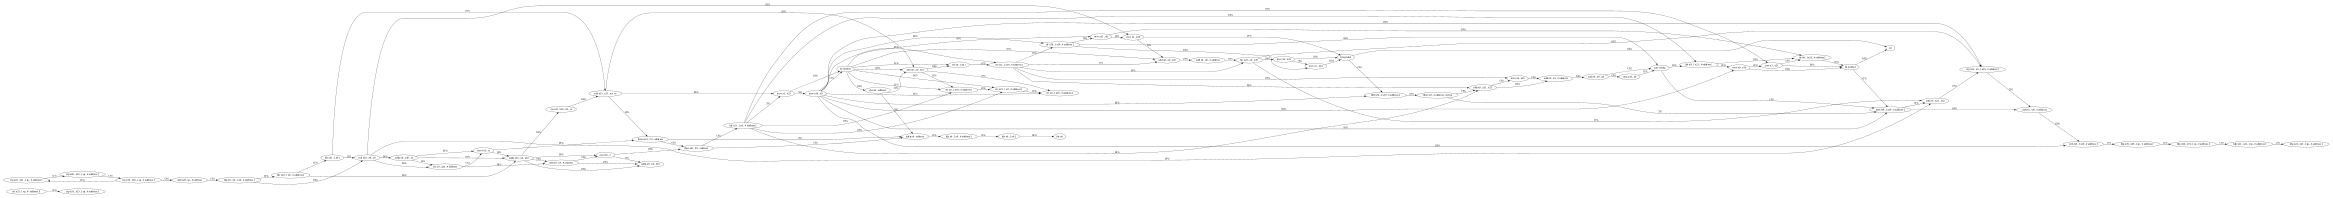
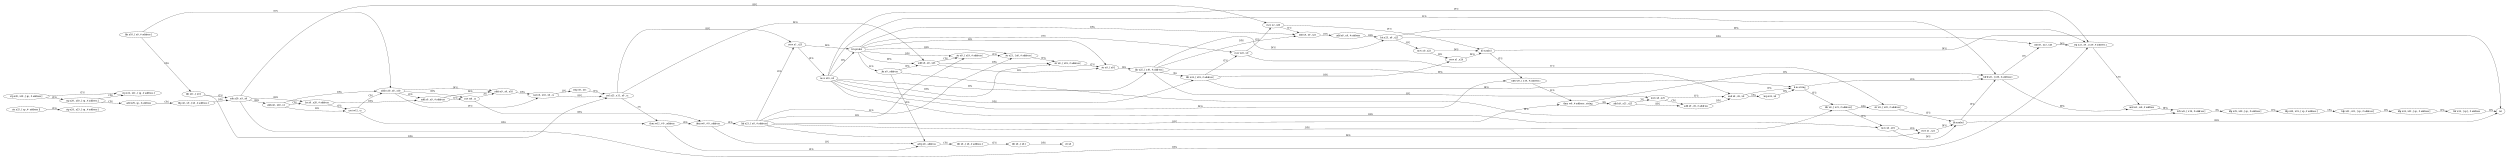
(1789, 62) -> none
none -> (1090, 66)
(1238, 87) -> (1450, 73)
none -> (580, 90)
none -> (522, 93)
none -> (1695, 97)
none -> (2467, 111)
(1433, 147) -> (1536, 114)
(1115, 153) -> (1167, 123)
(1153, 160) -> (1172, 149)
(54, 177) -> (81, 95)
(265, 178) -> none
